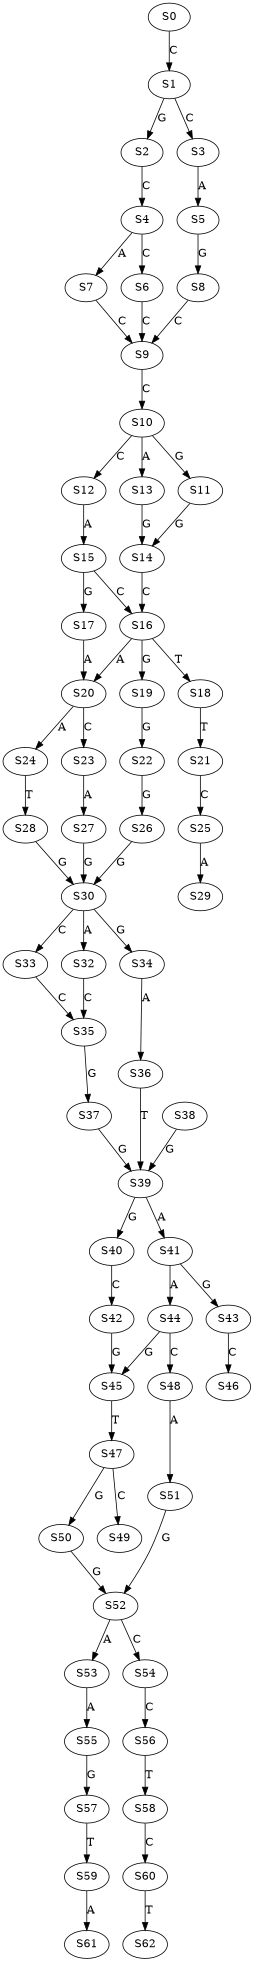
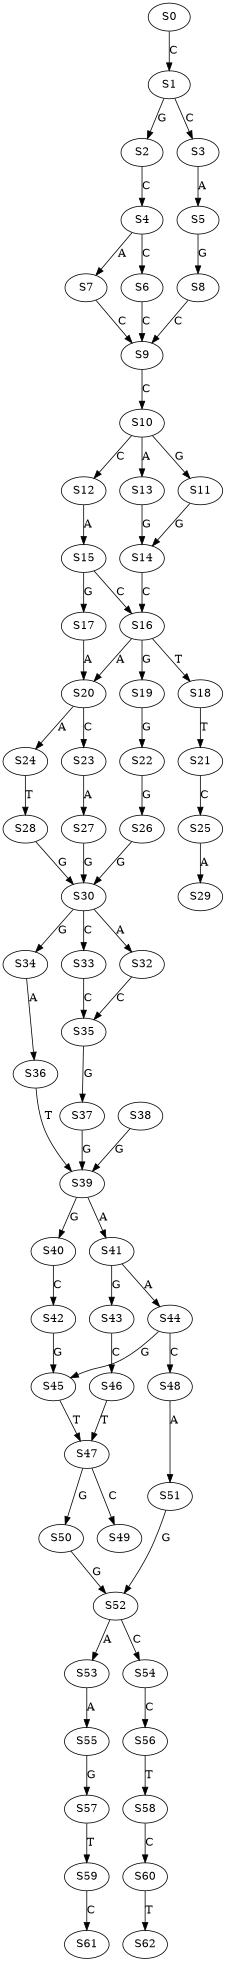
none -> (101, 1417)
(91, 1911) -> (91, 1911)
